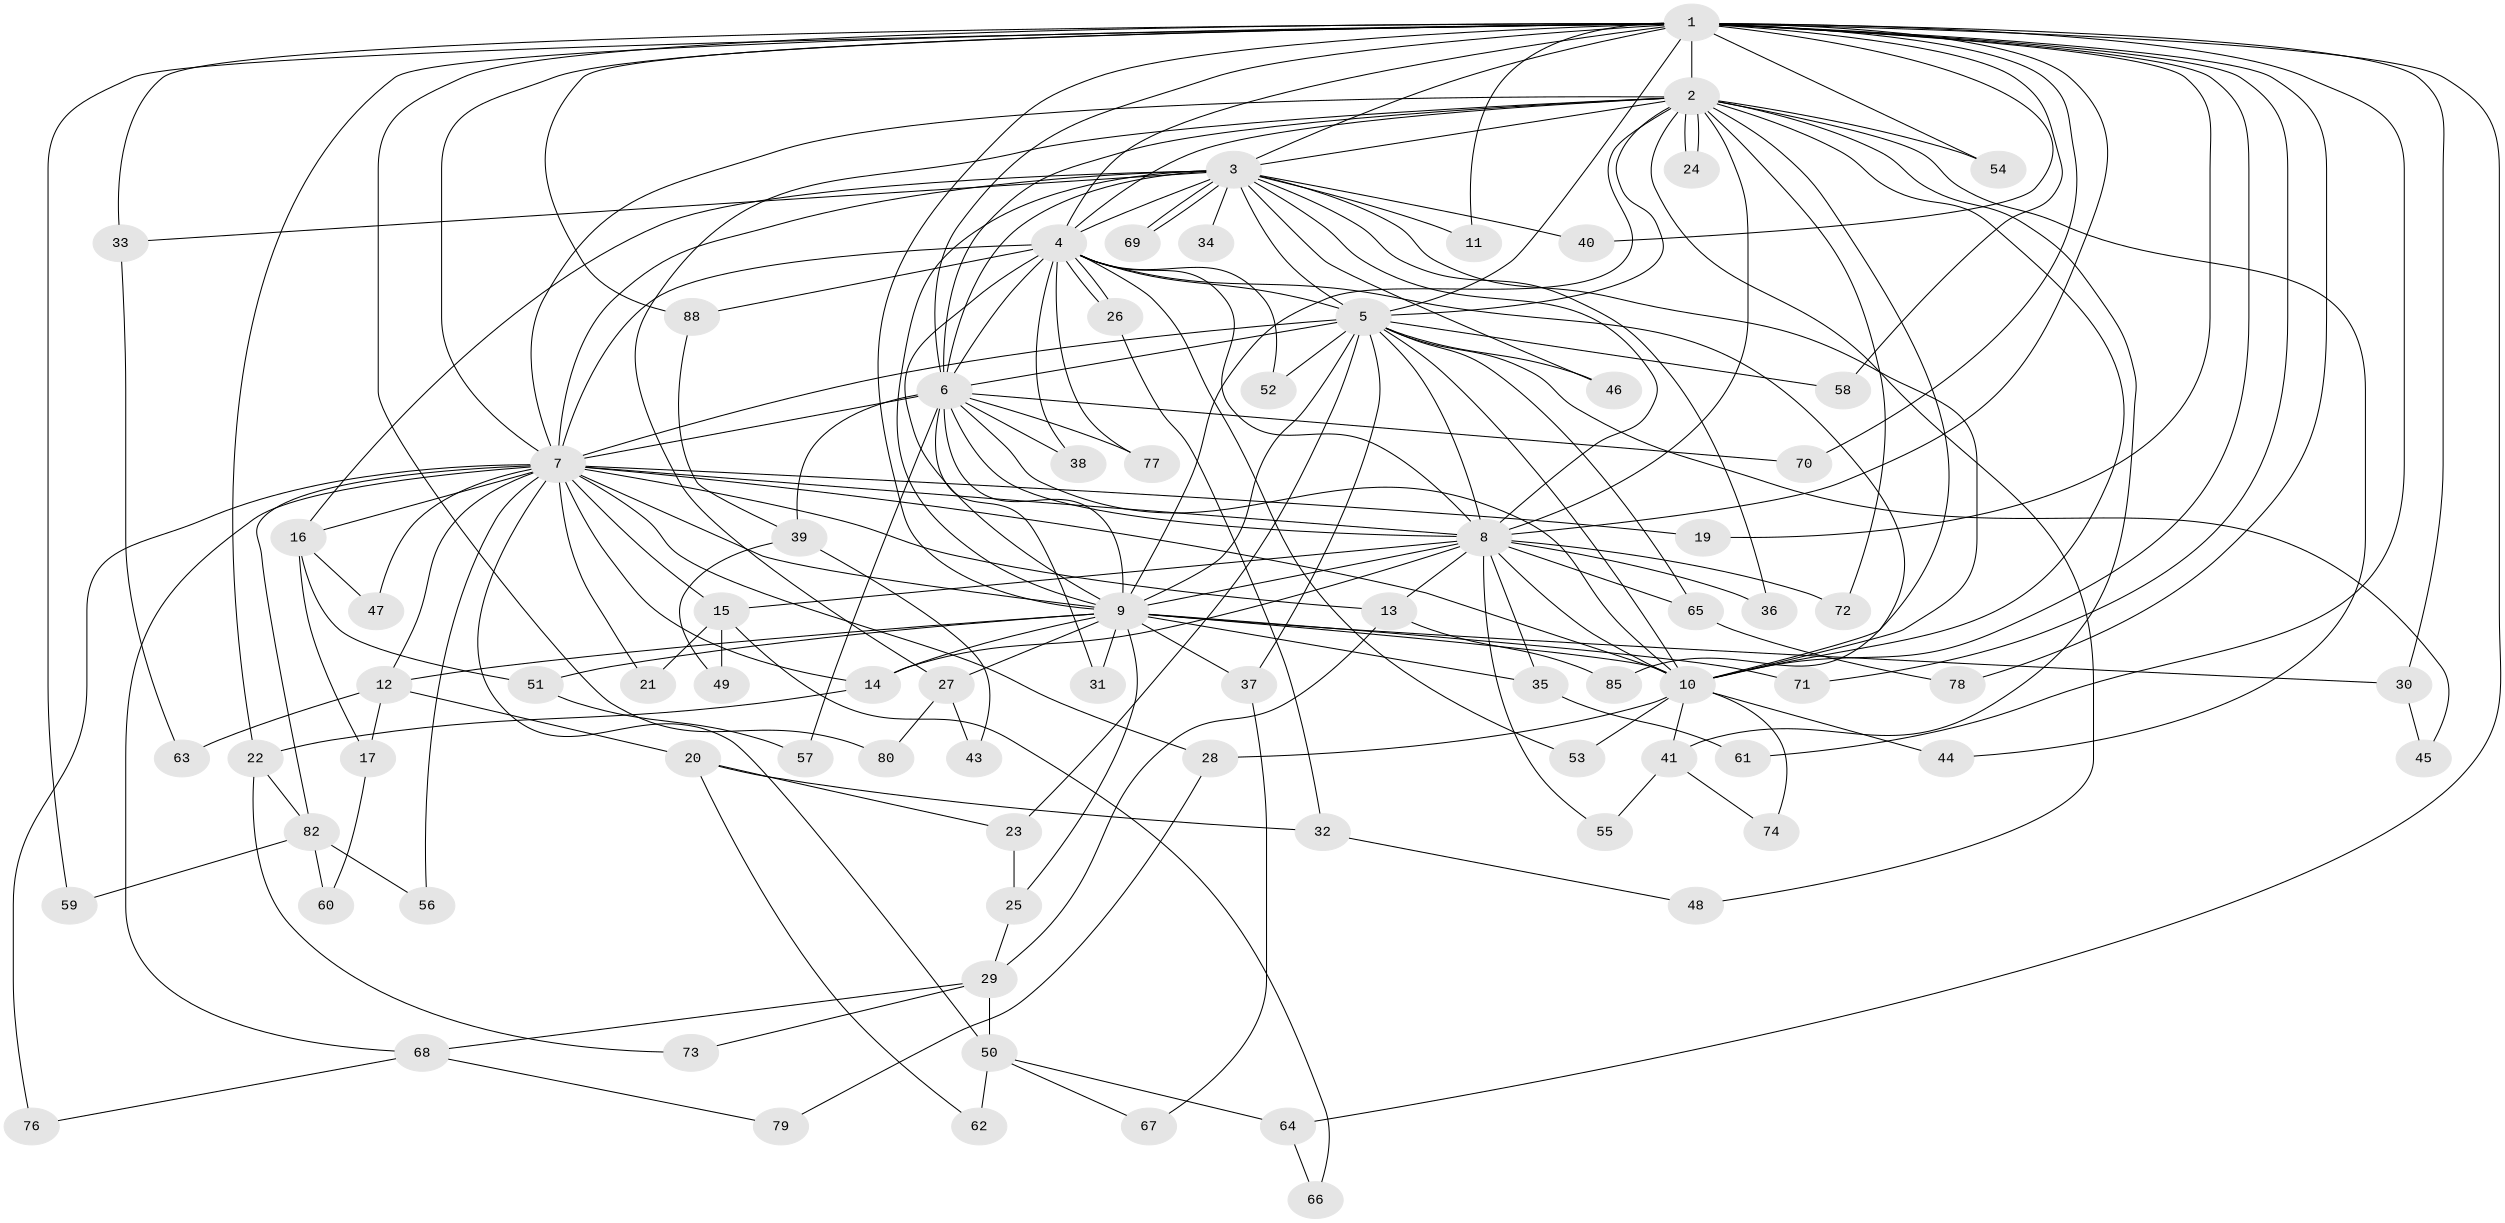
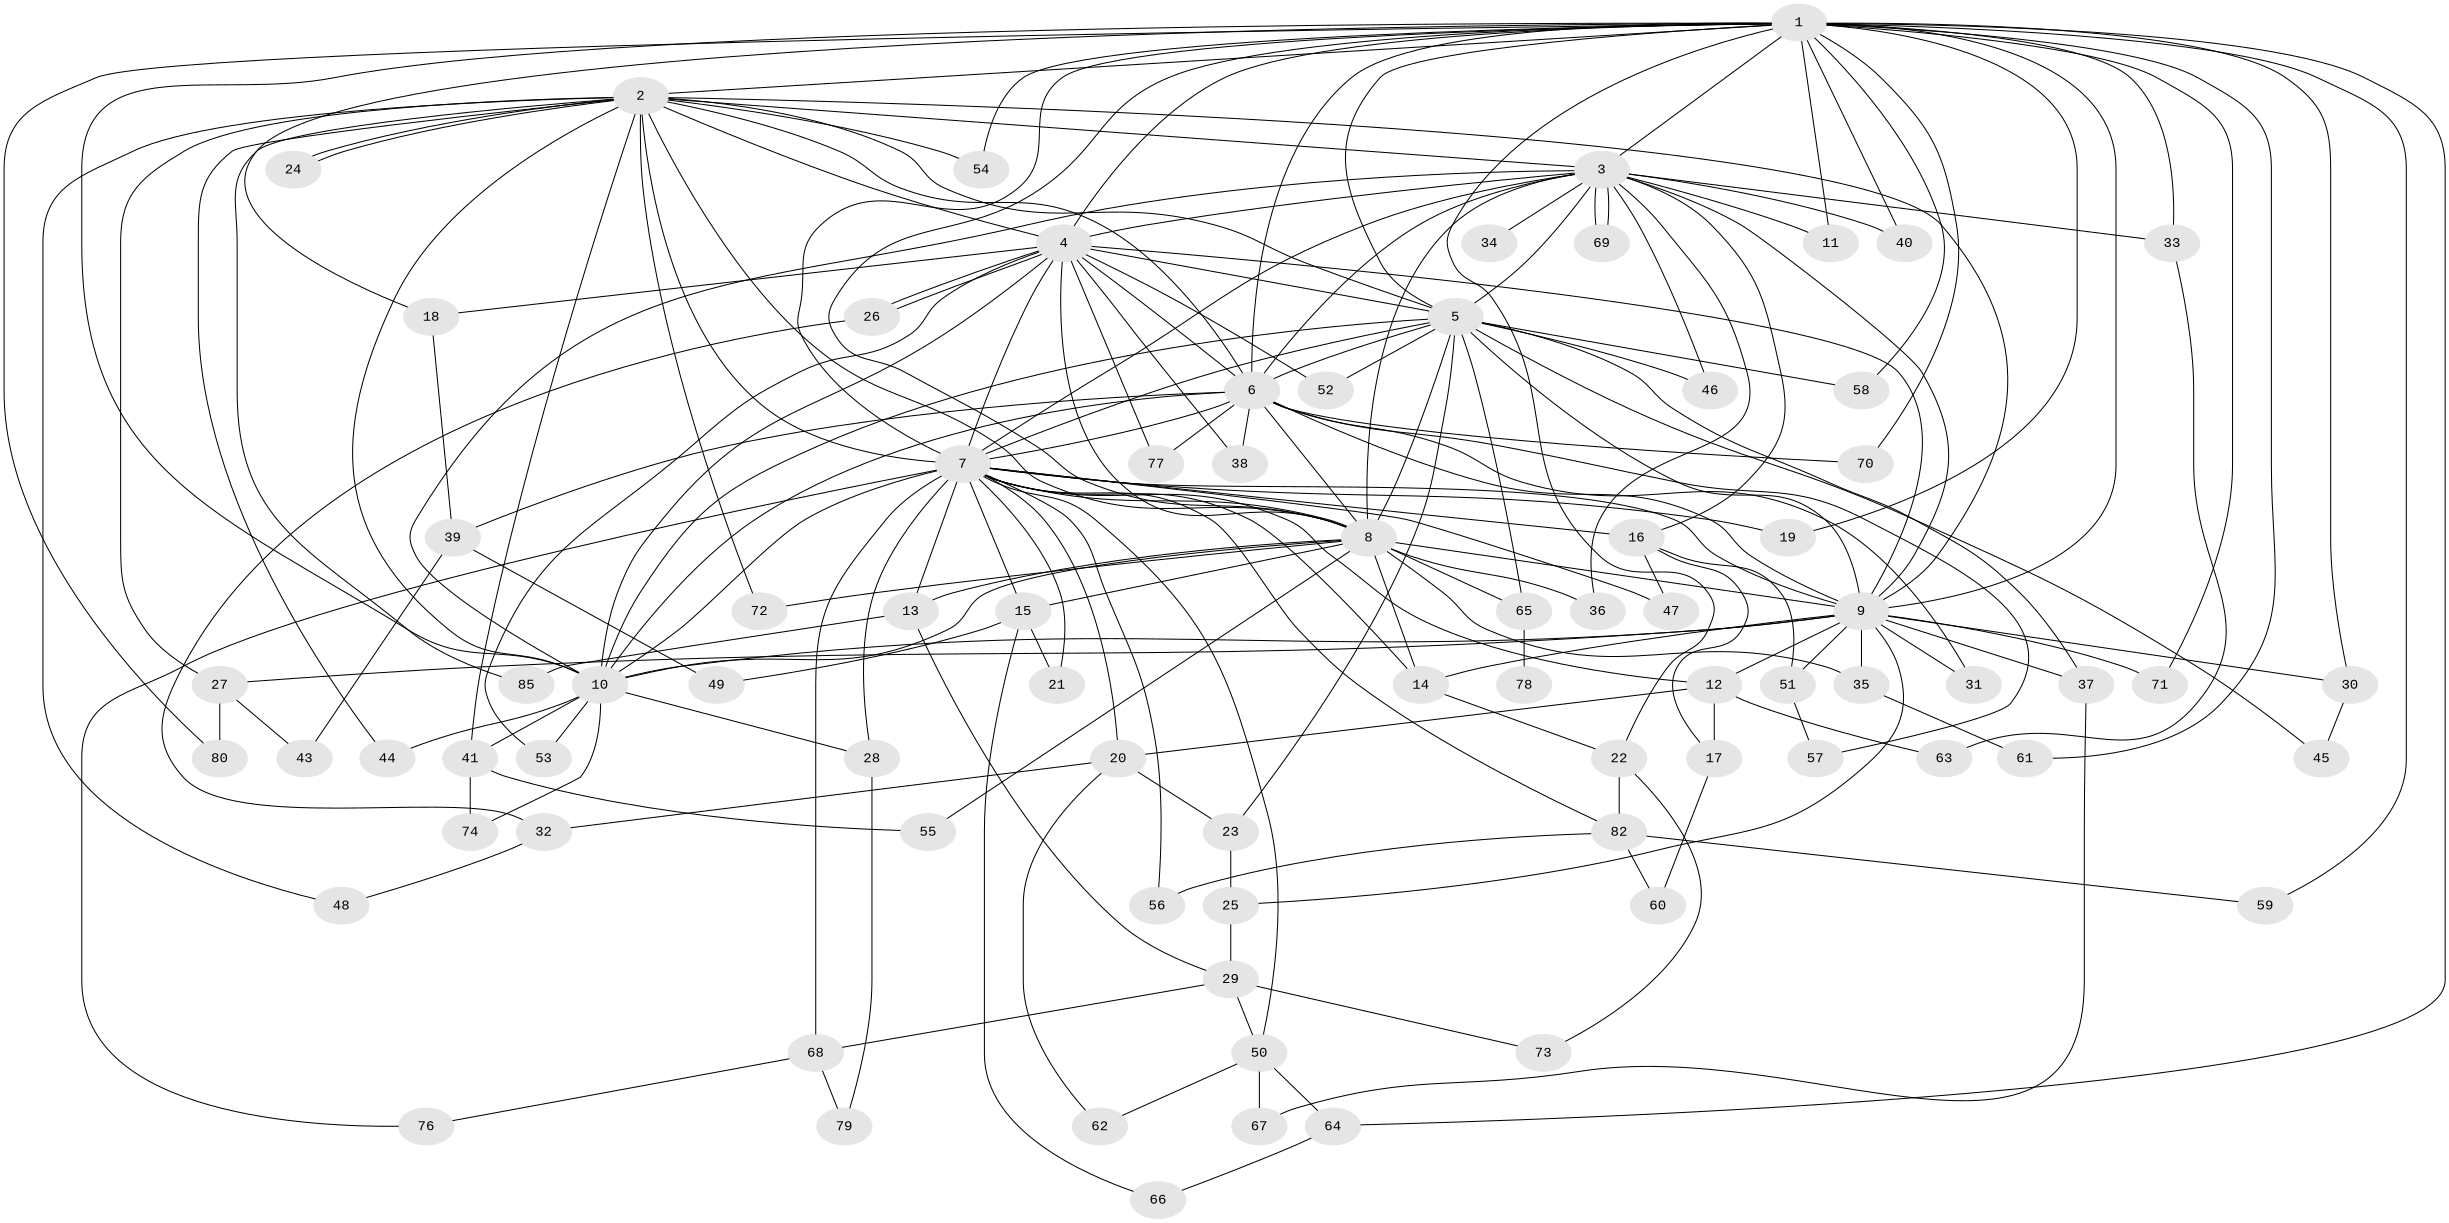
(2327, 179) -> none
(692, 317) -> (431, 317)
none -> (1084, 589)
